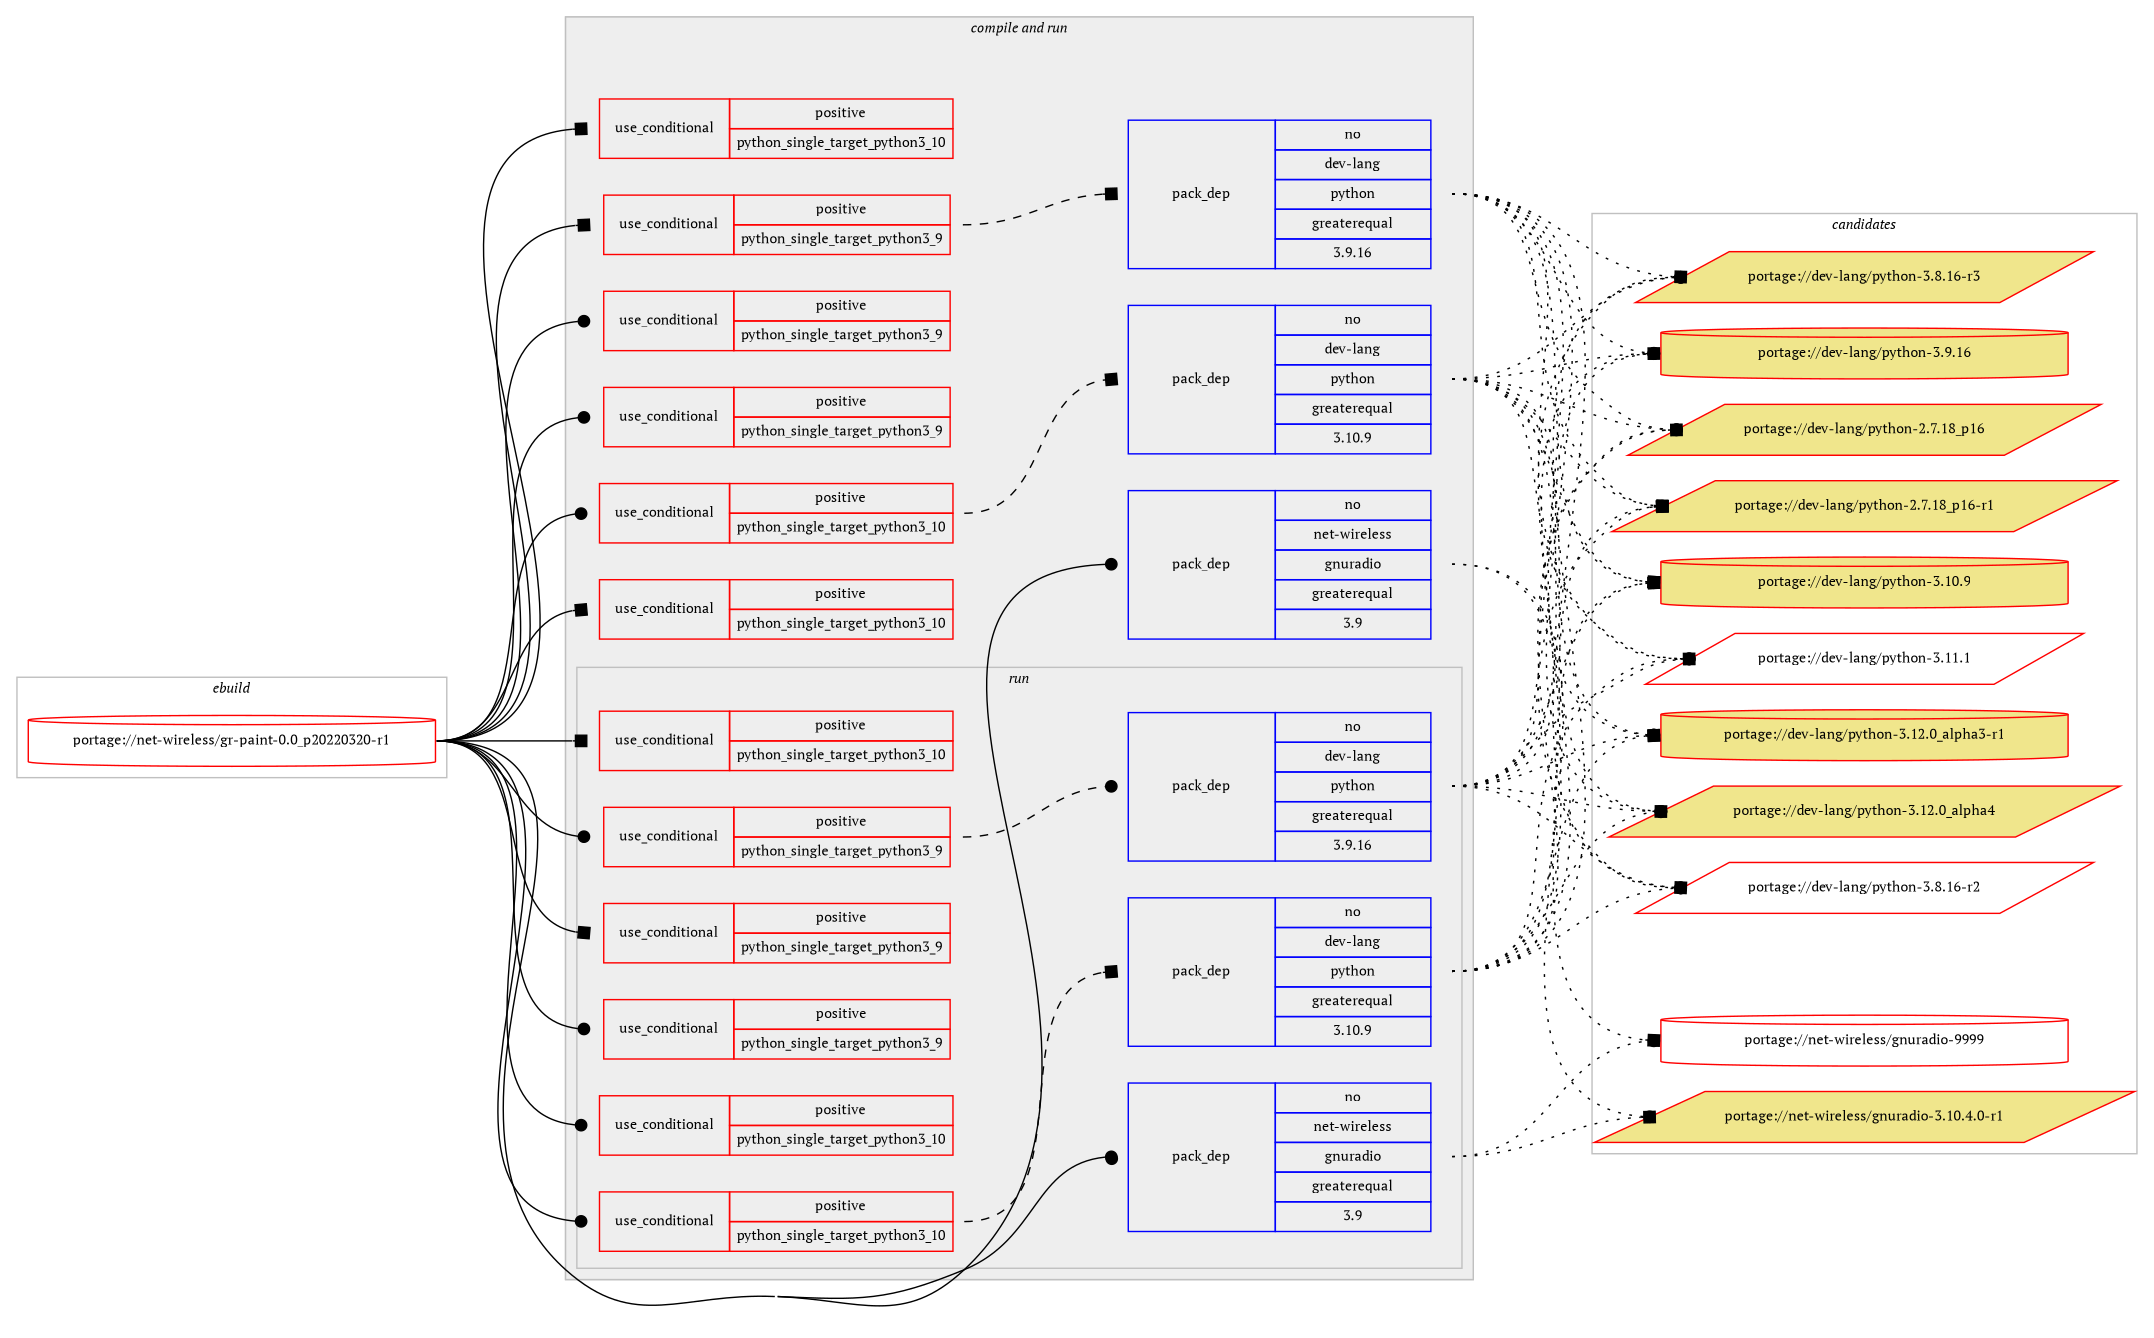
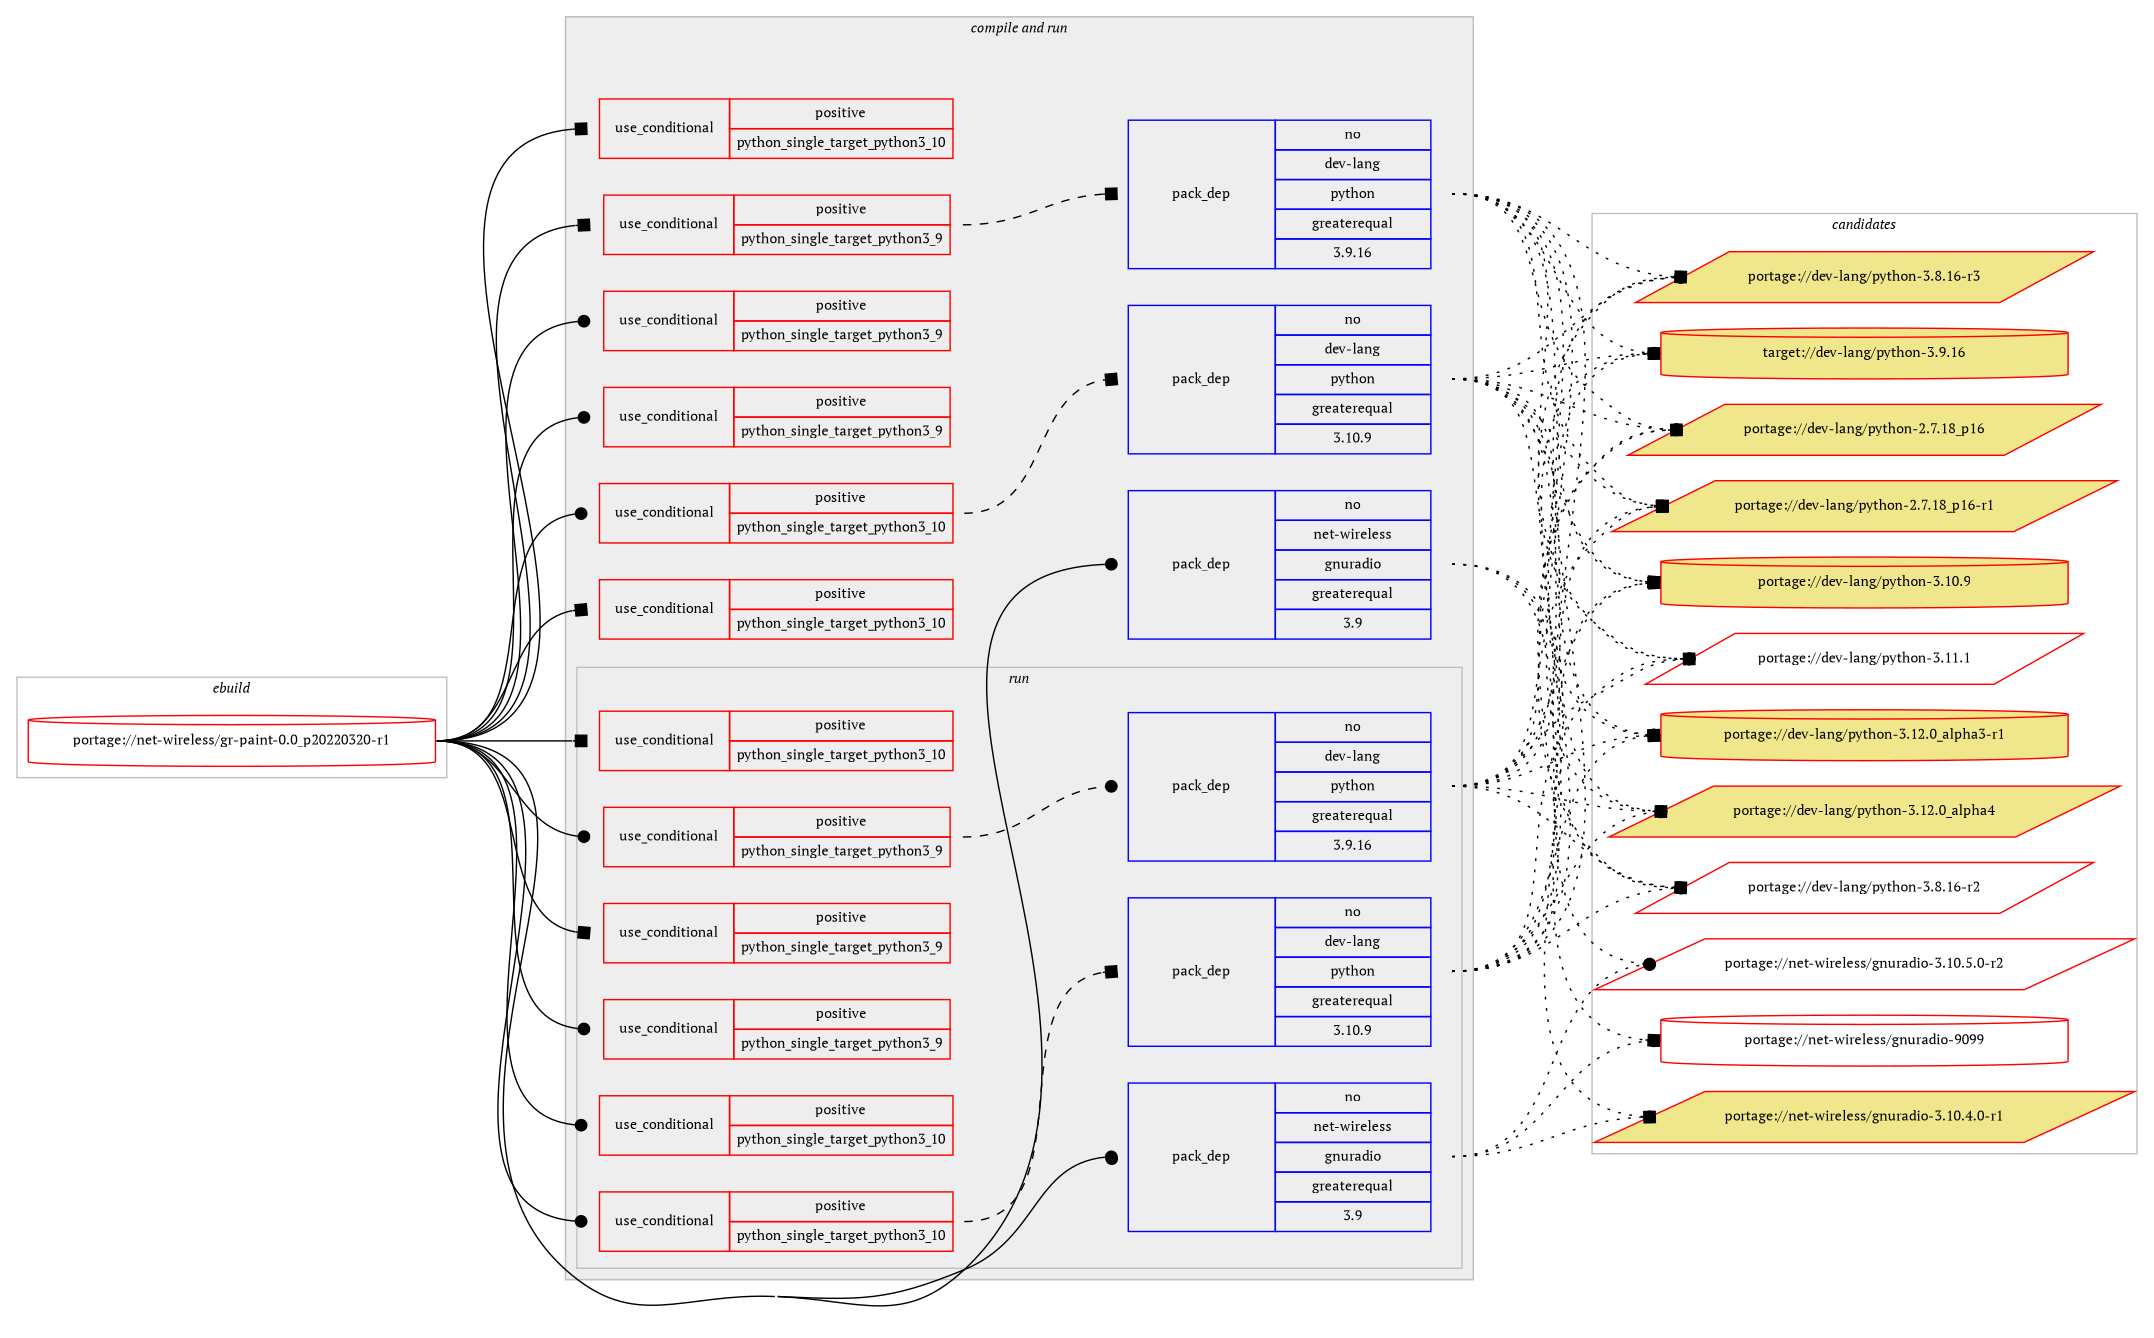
(1864, 353) -> (1864, 353)
none -> (1864, 964)
(1864, 1041) -> (1864, 1041)
